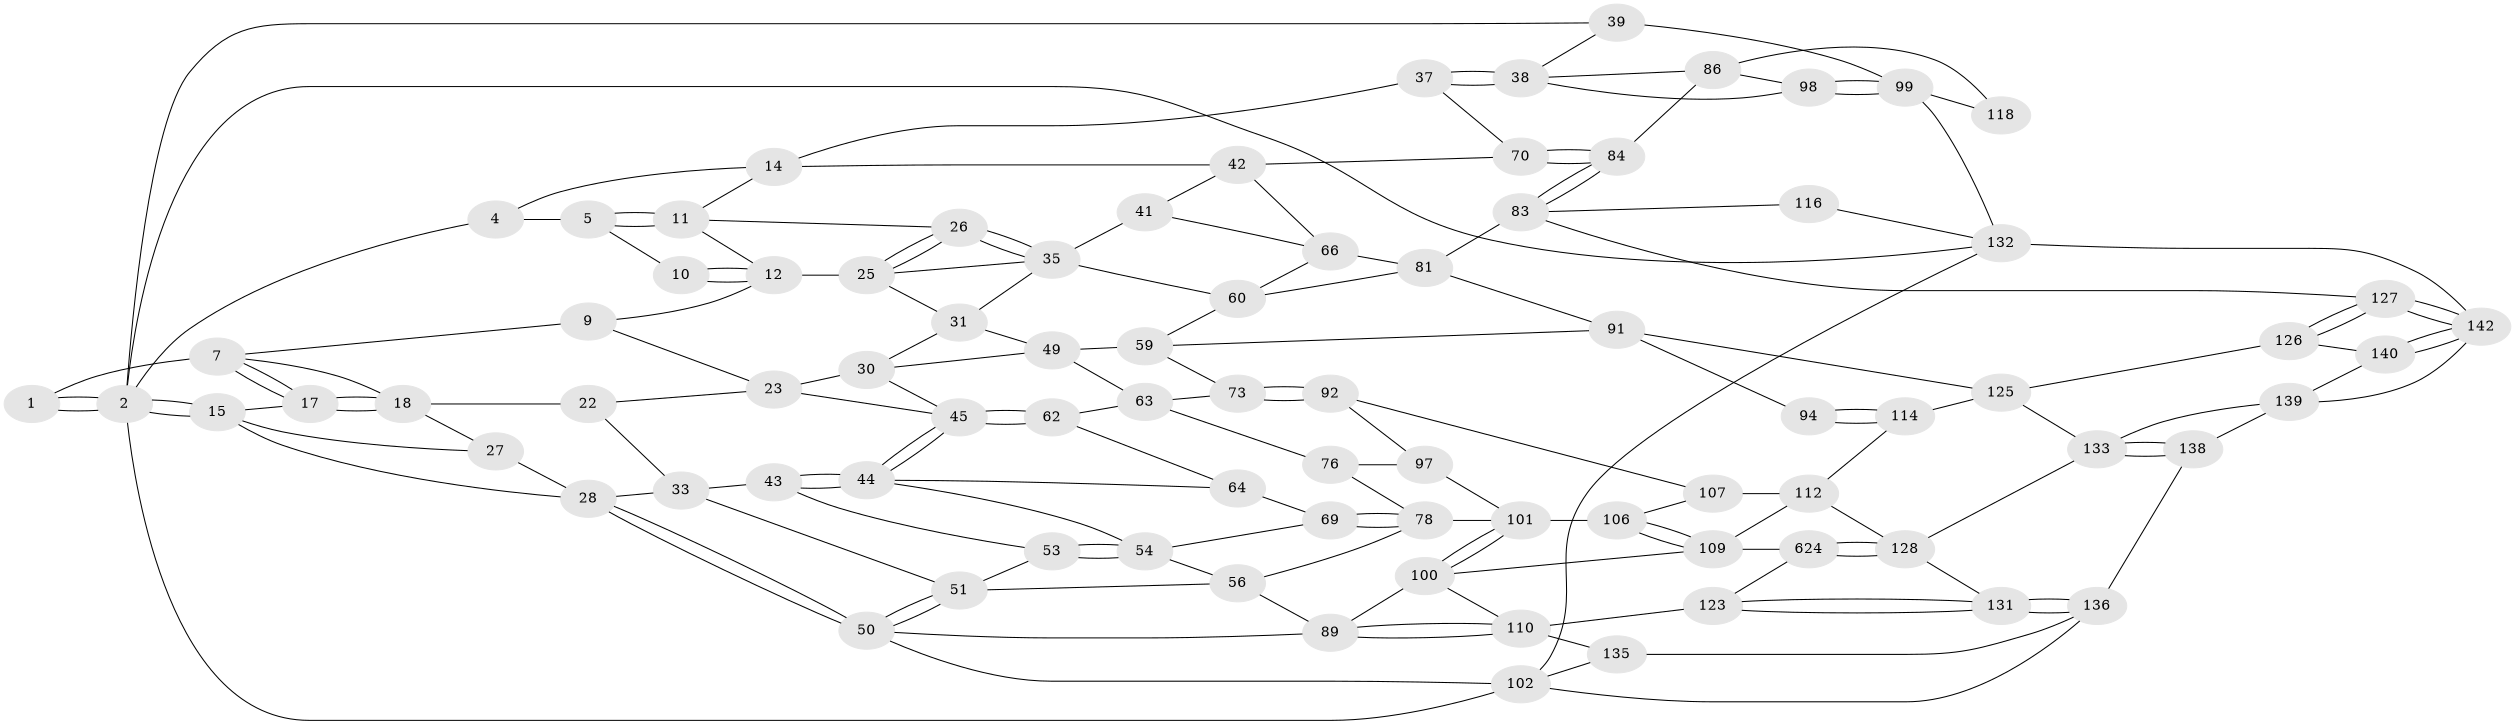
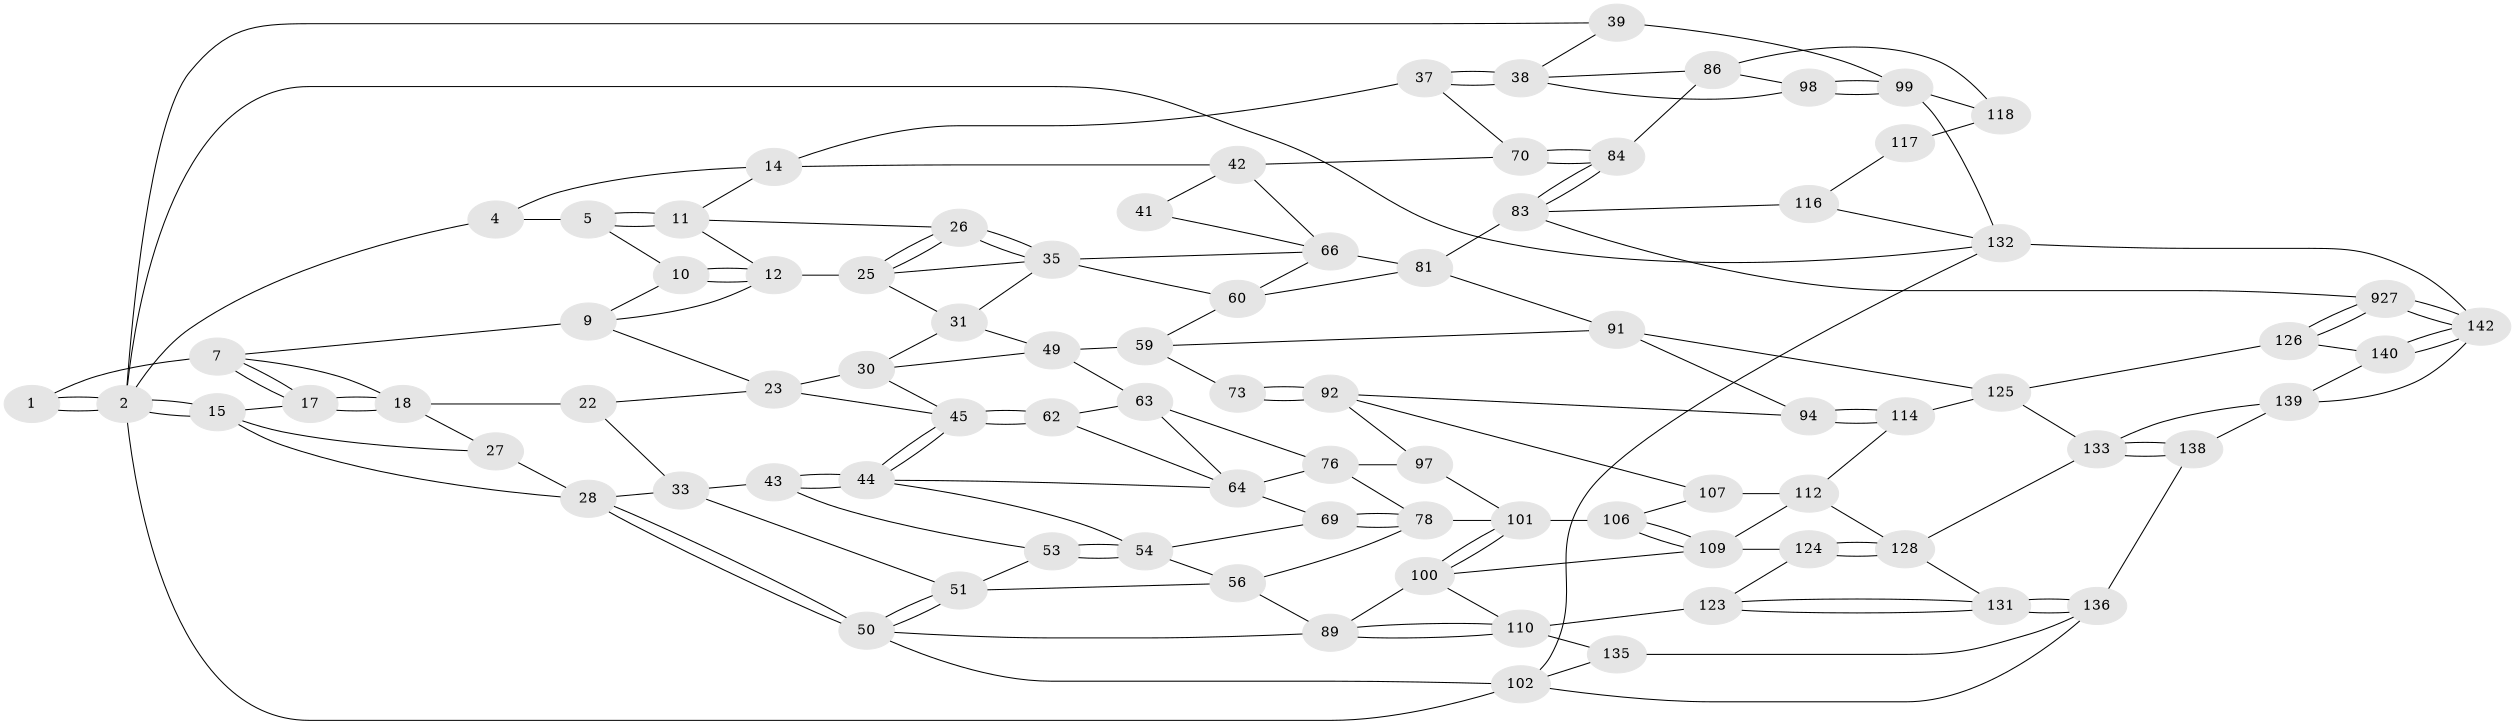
none -> (1905, 143)
(1099, 236) -> (1191, 256)
none -> (635, 298)
(2385, 299) -> (2385, 299)
(1191, 398) -> (1191, 445)
none -> (1570, 405)
none -> (1284, 477)
(1809, 549) -> (1809, 549)
